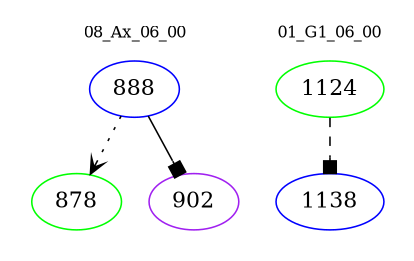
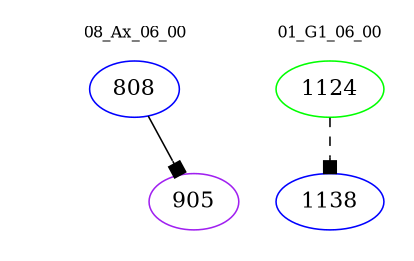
(134, 89) -> (134, 89)
(77, 202) -> none
(194, 202) -> (194, 202)
